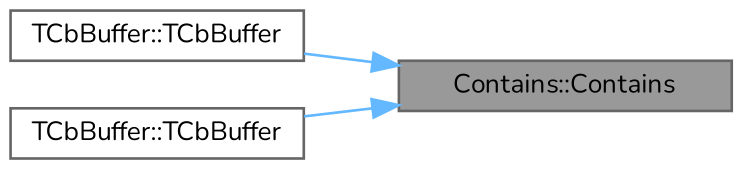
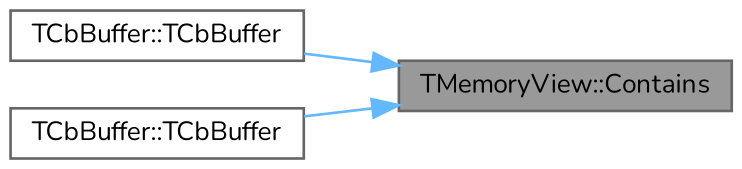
(565, 86) -> (565, 86)
